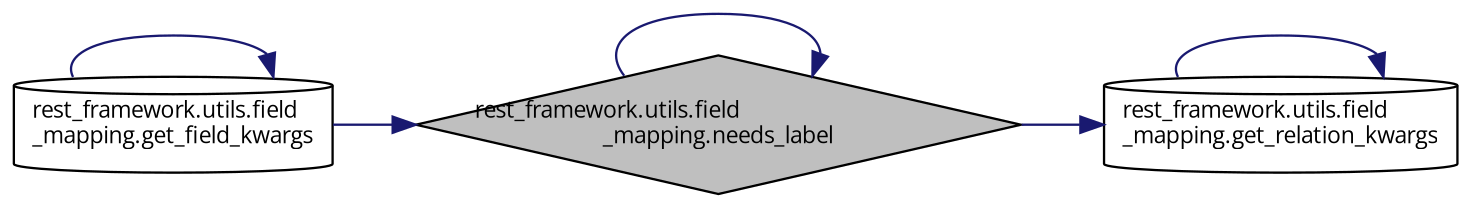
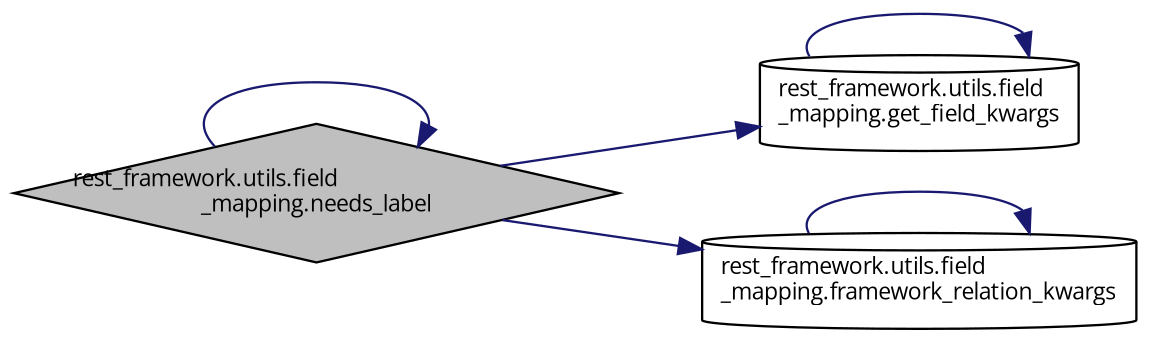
(363, 125) -> (618, 148)
(1281, 125) -> (919, 281)
